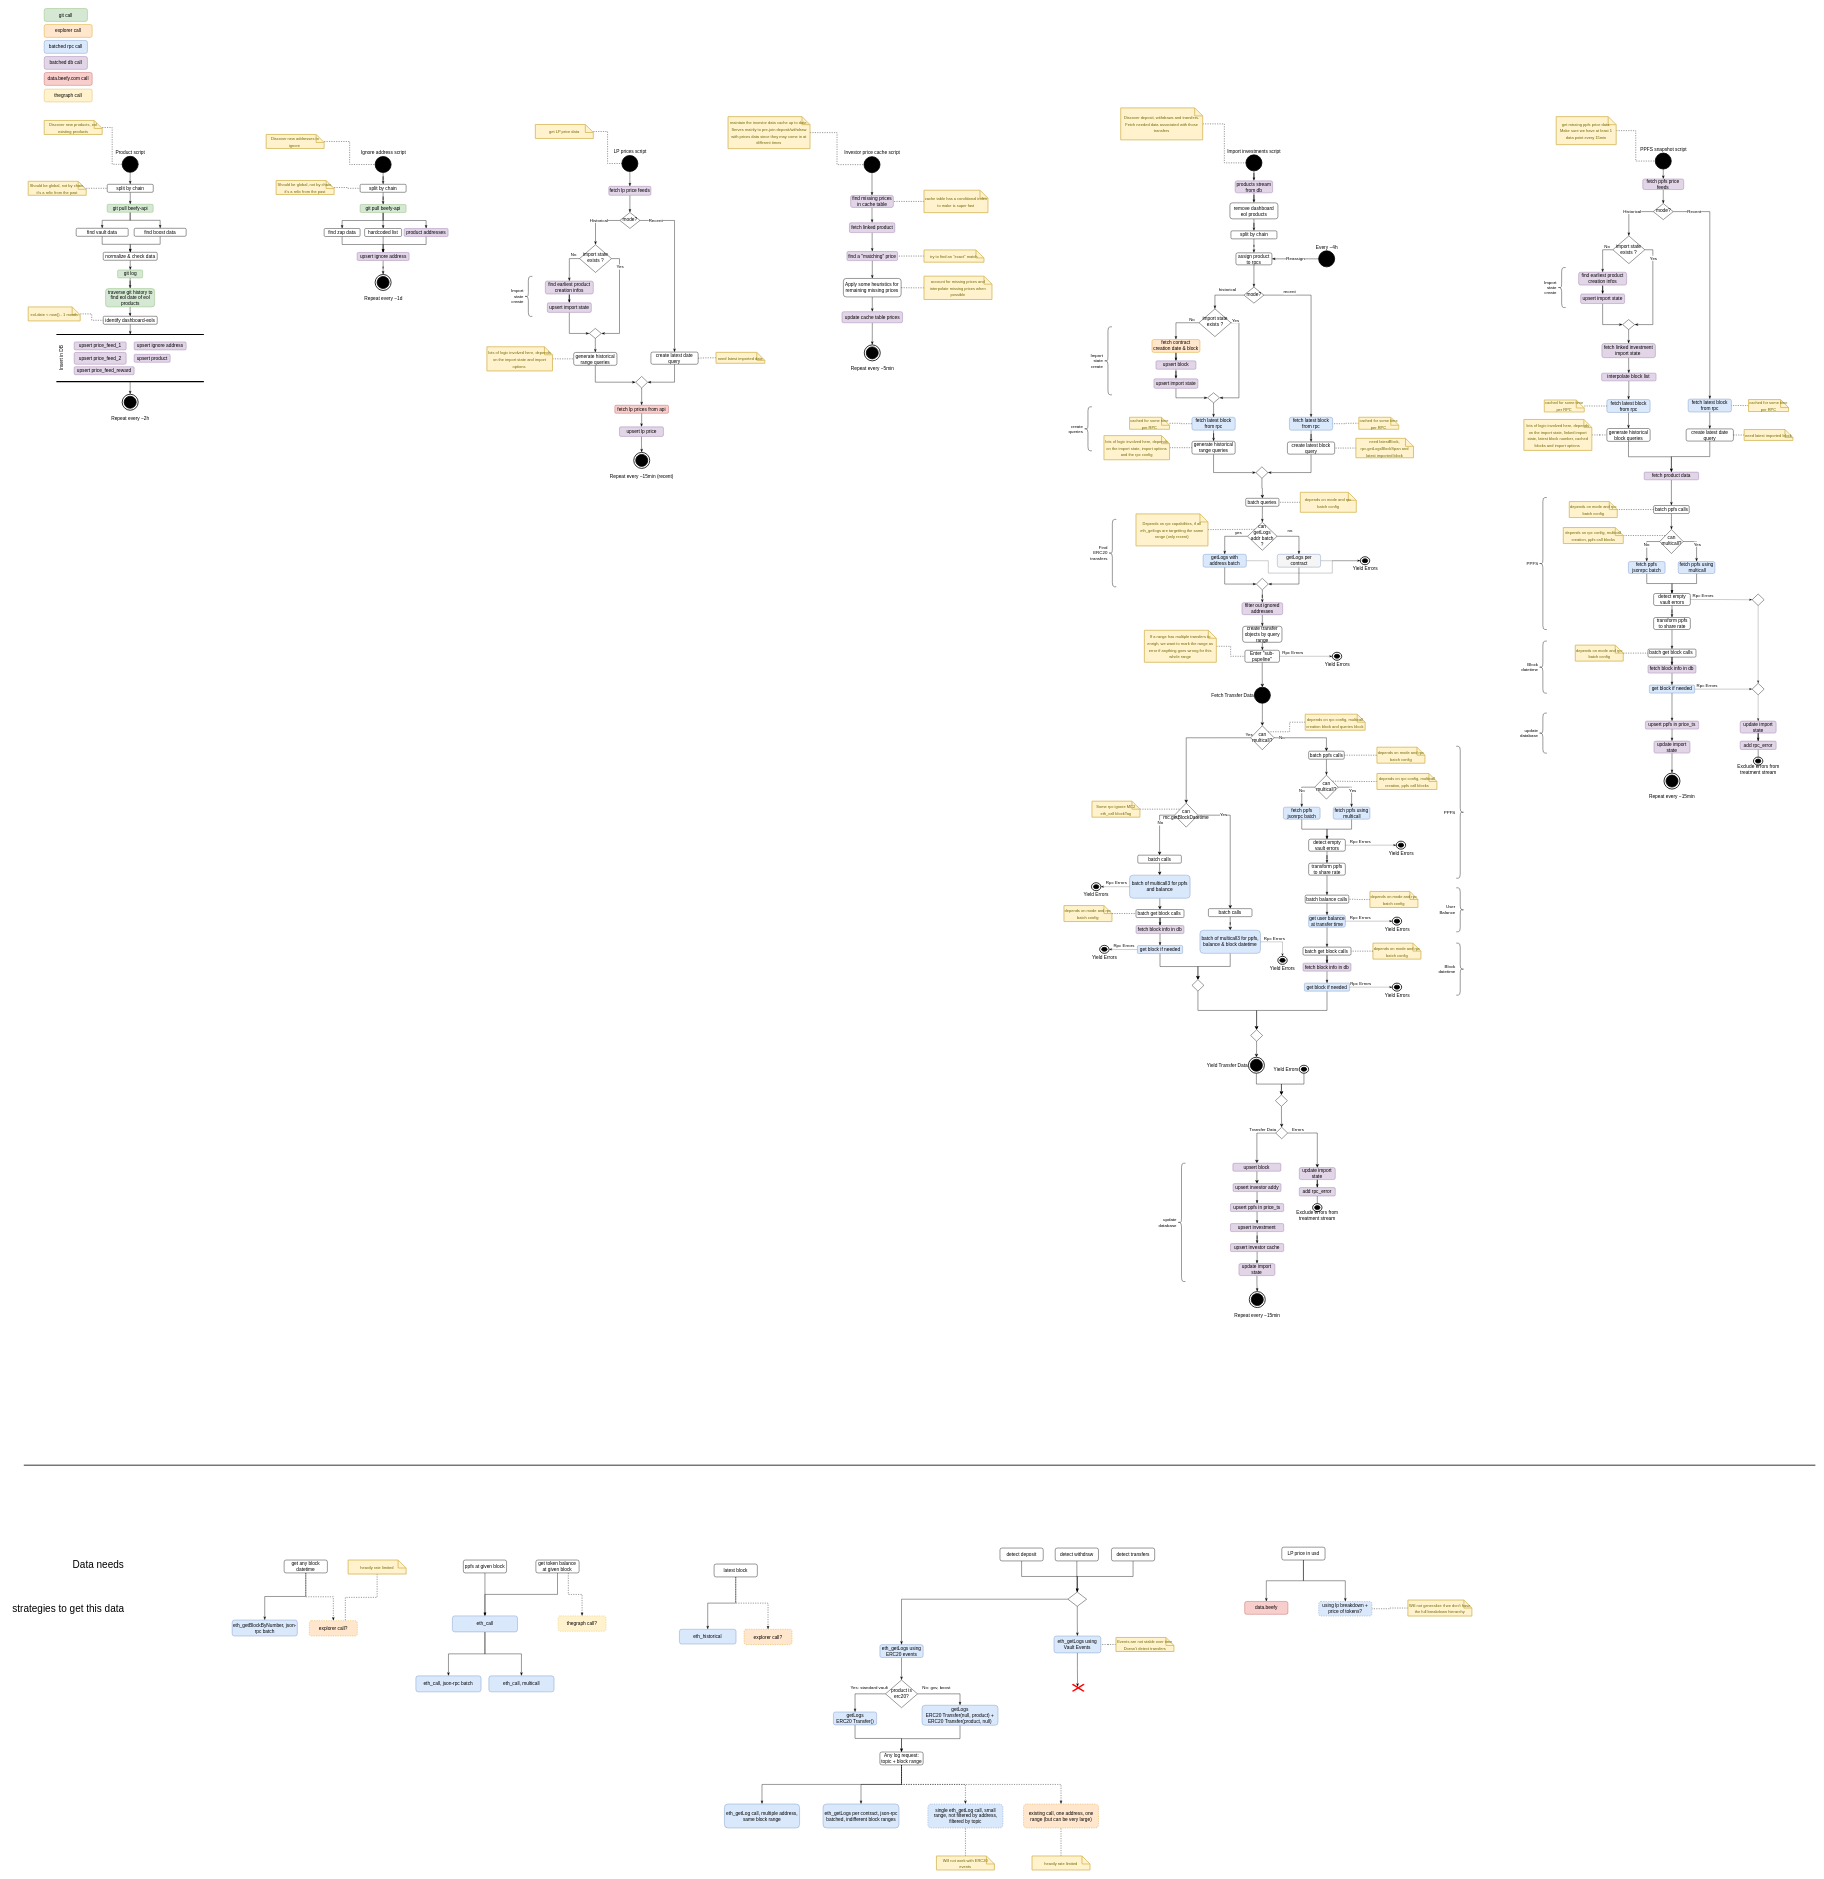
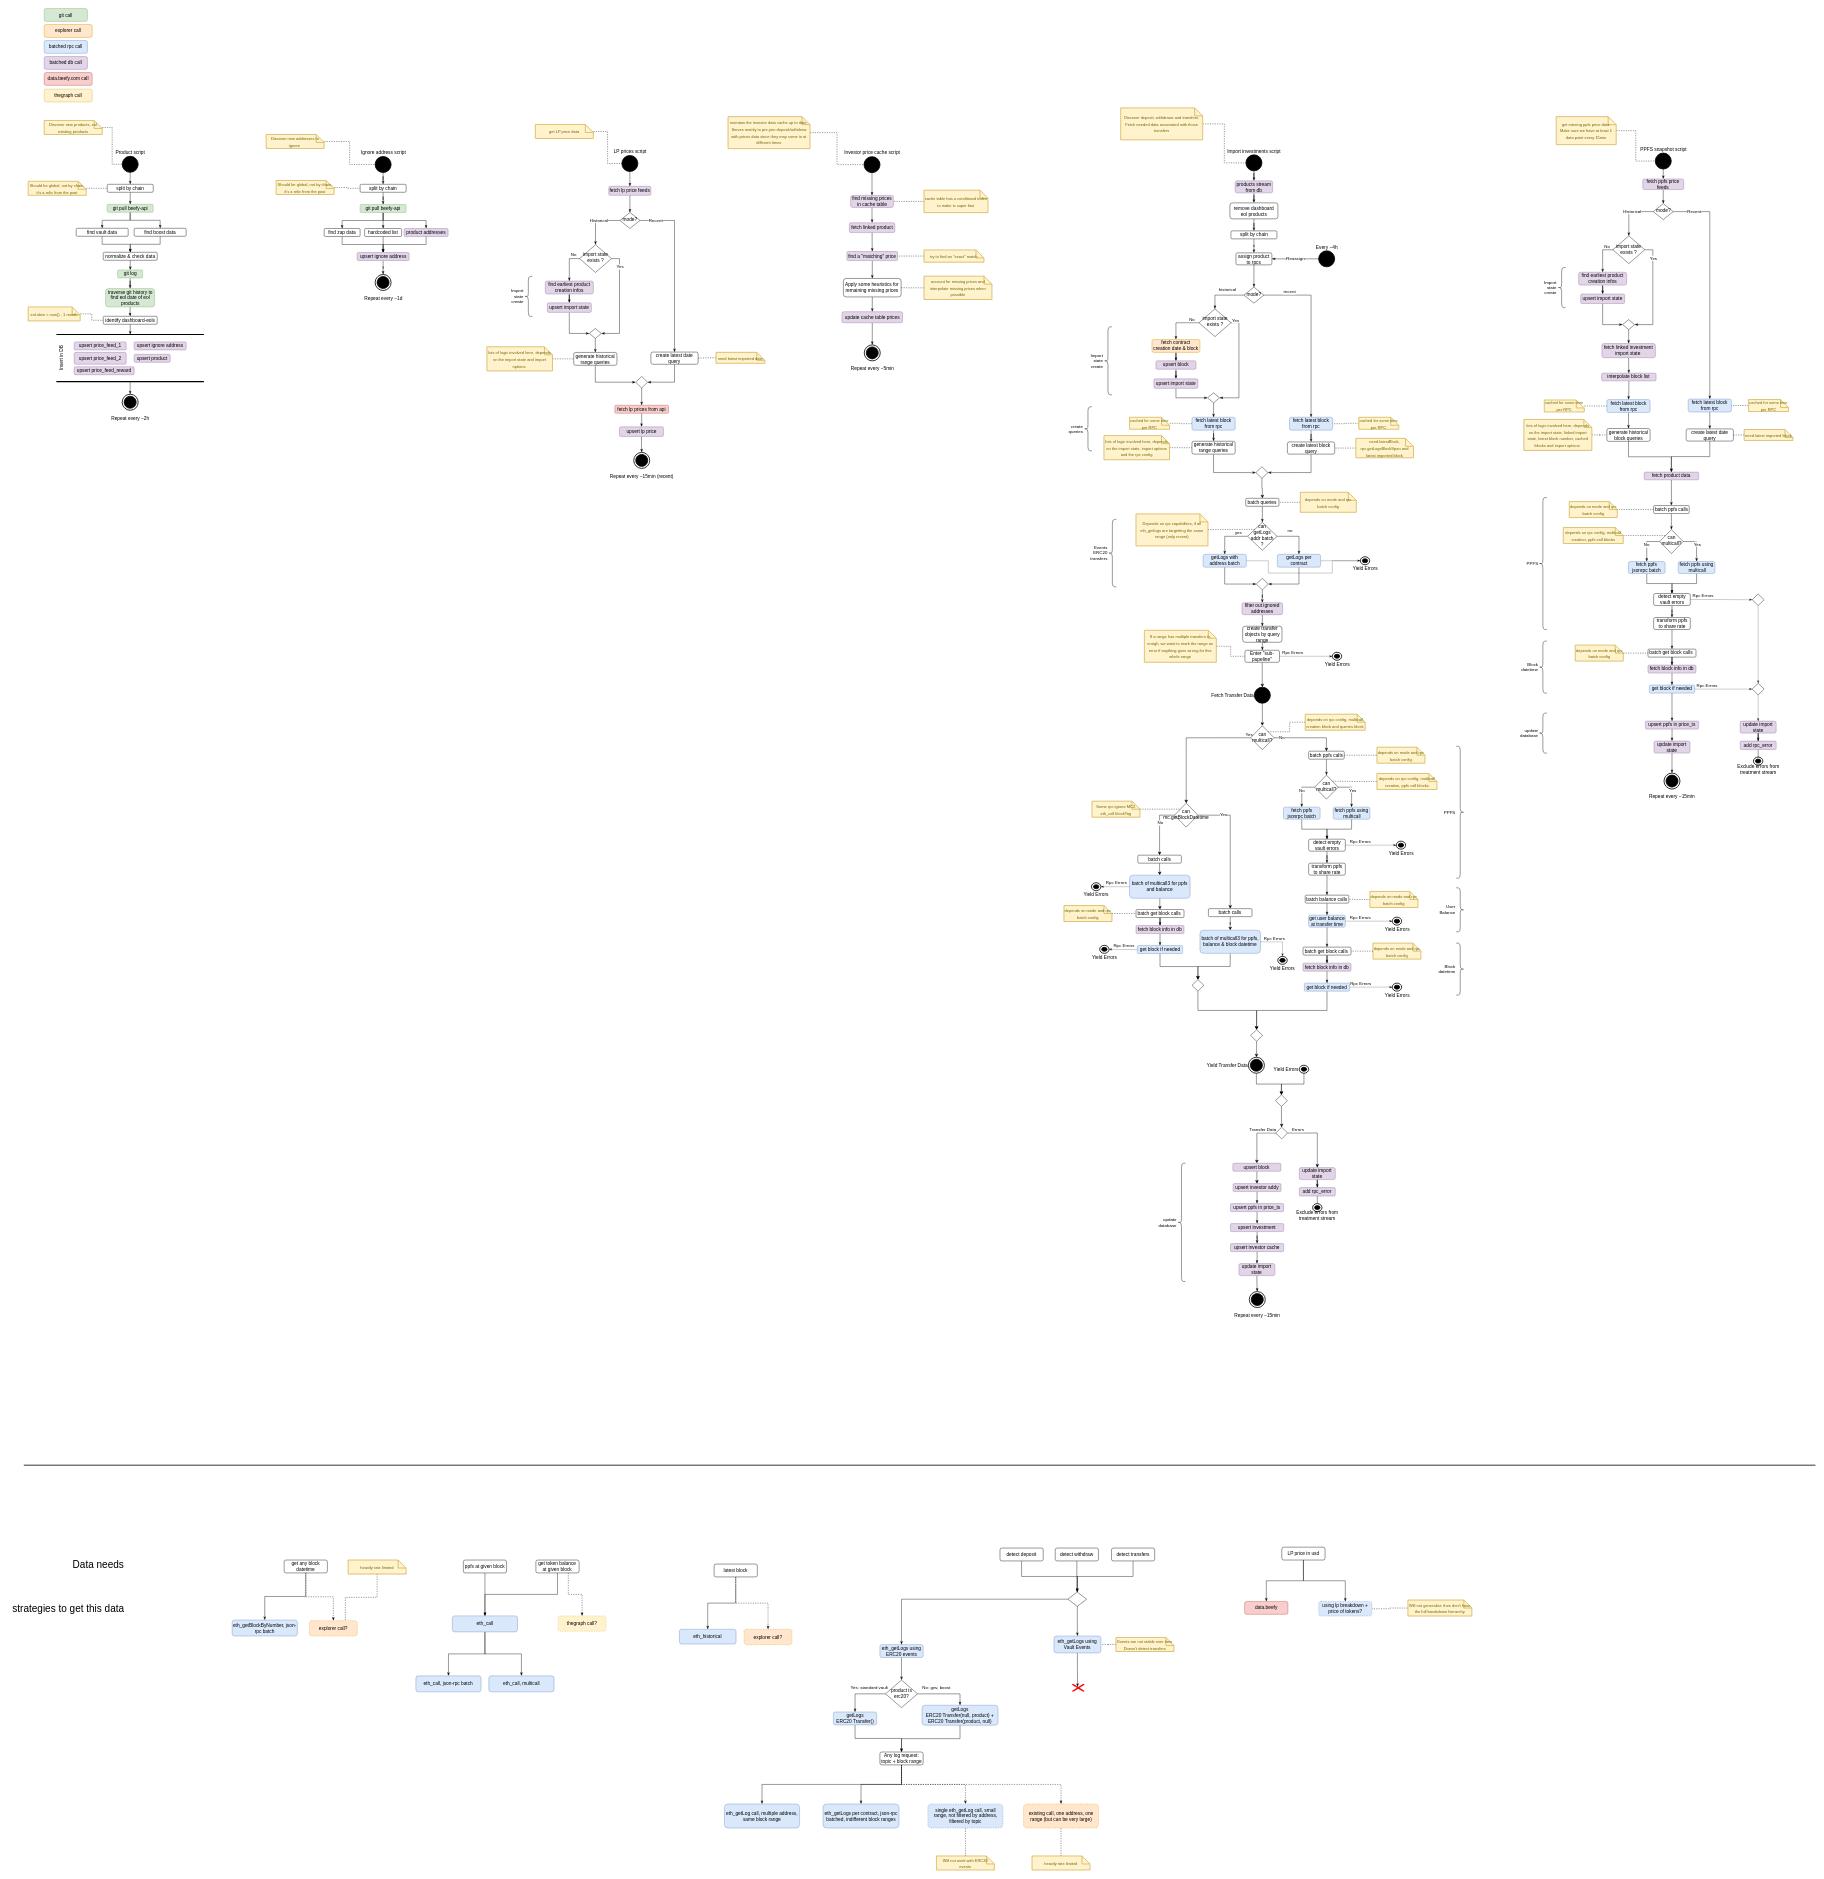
(1103, 553) -> (1103, 553)
(1299, 561) -> (1299, 561)
